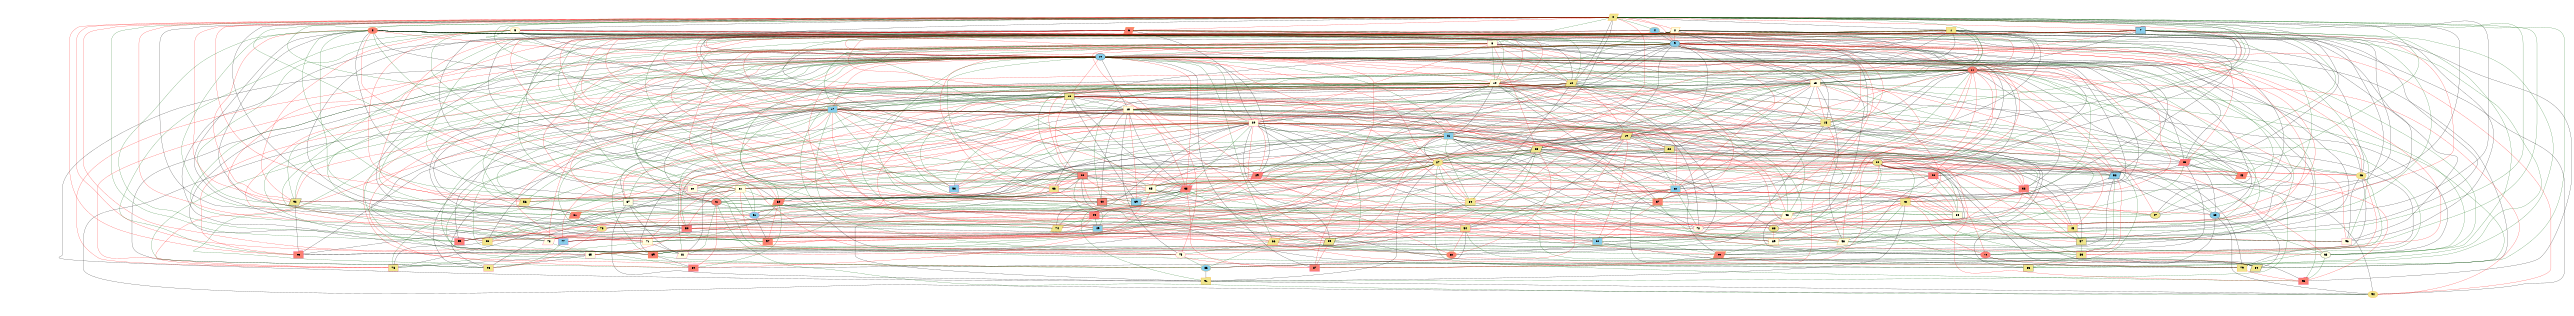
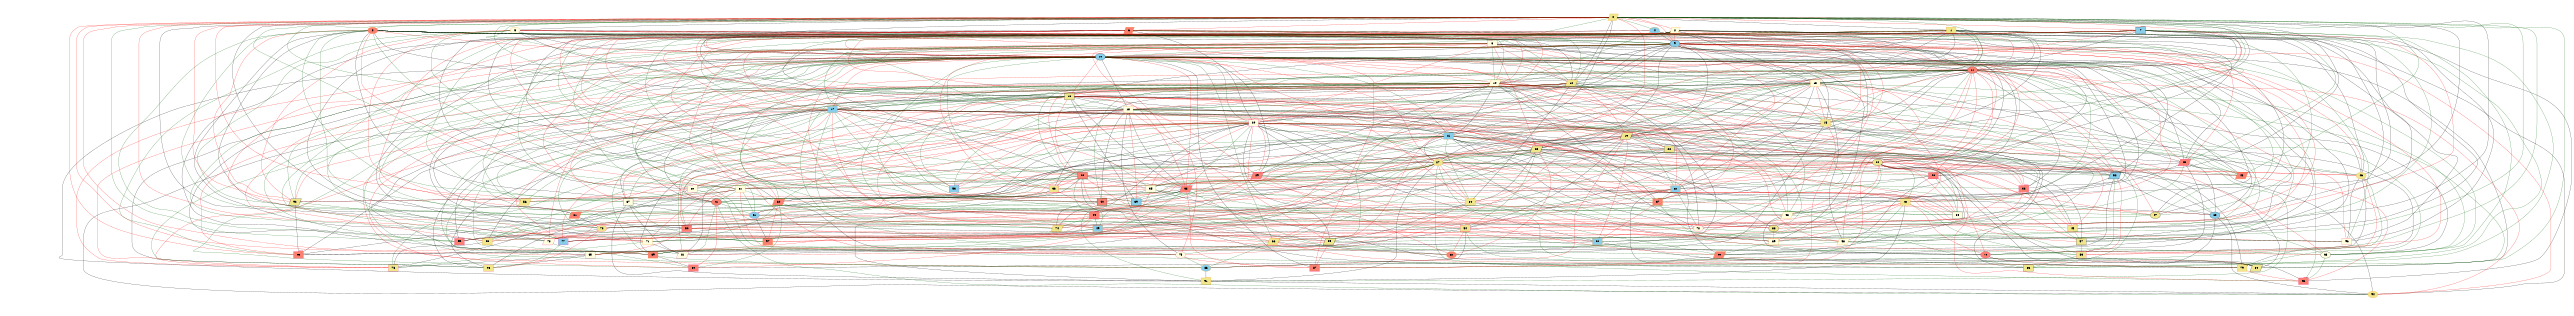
(1320, 87) -> (1320, 87)
none -> (1752, 195)
